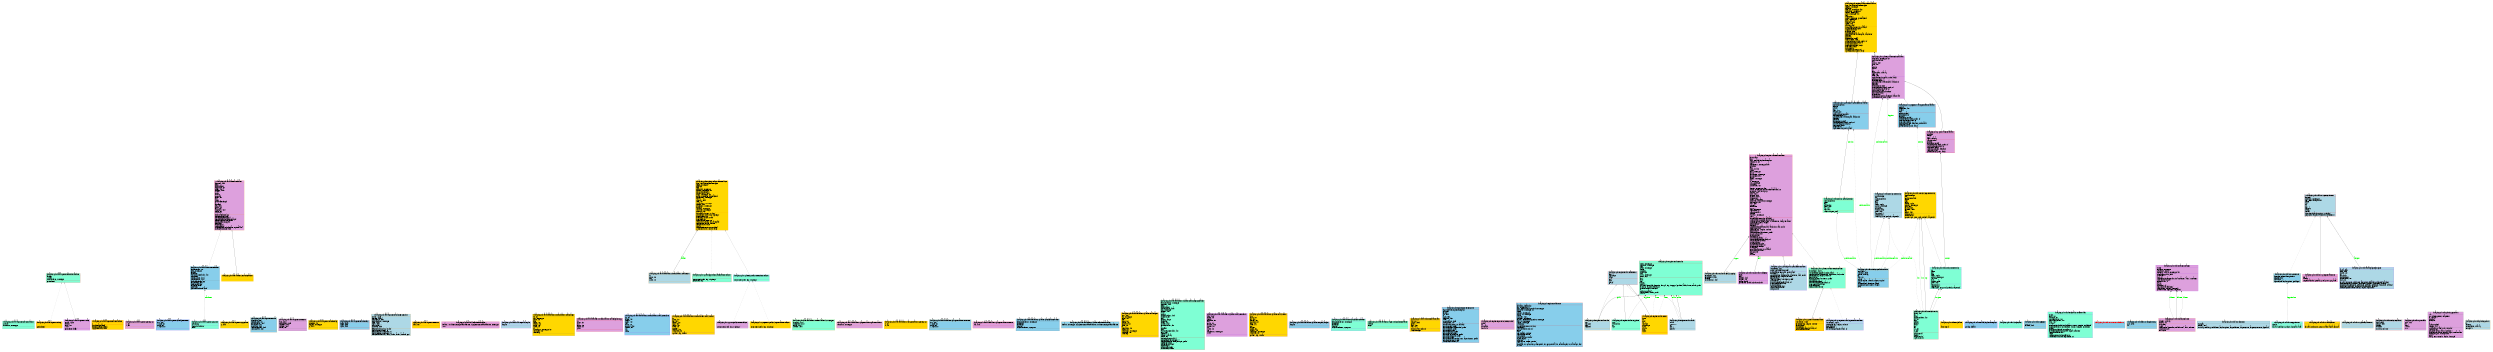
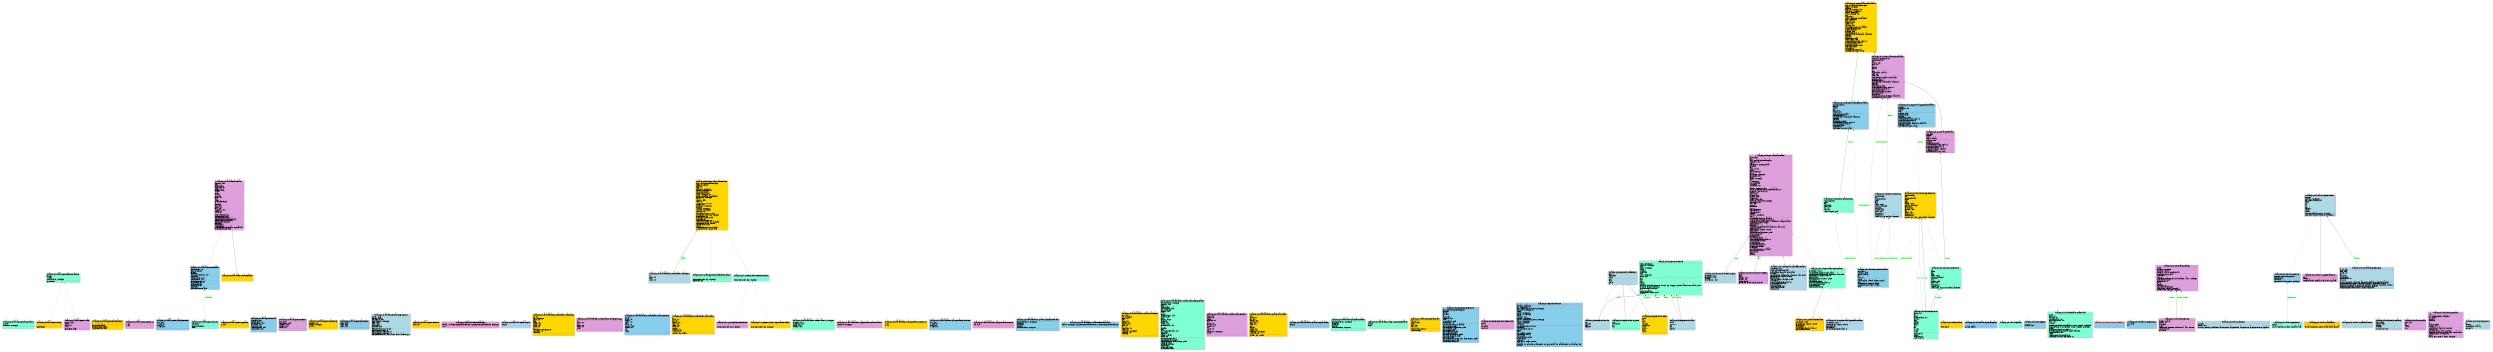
(1891, 116) -> (1890, 116)
